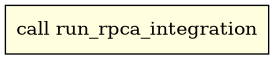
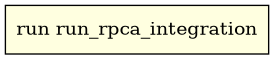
(137, 30) -> (137, 30)
